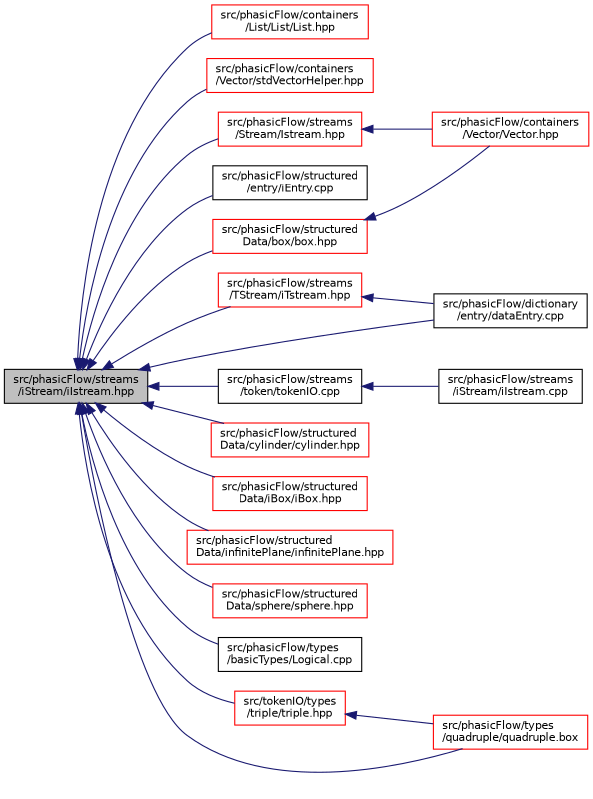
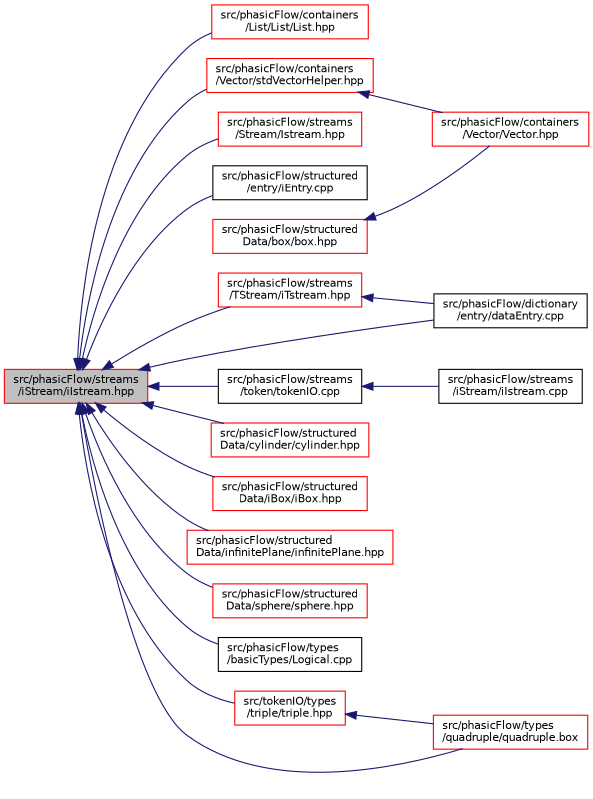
(403, 129) -> (406, 104)
(145, 297) -> none
(76, 386) -> (76, 386)
